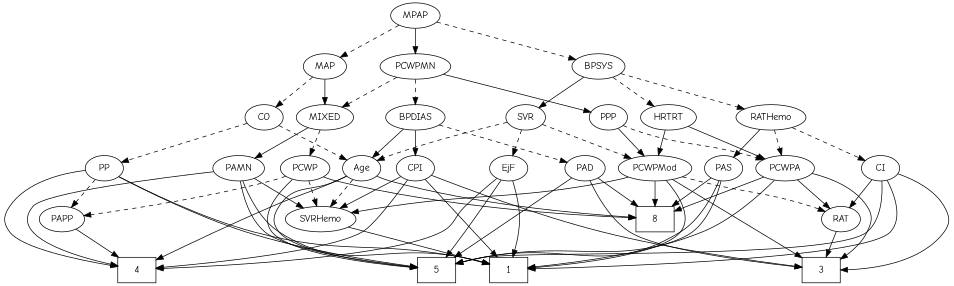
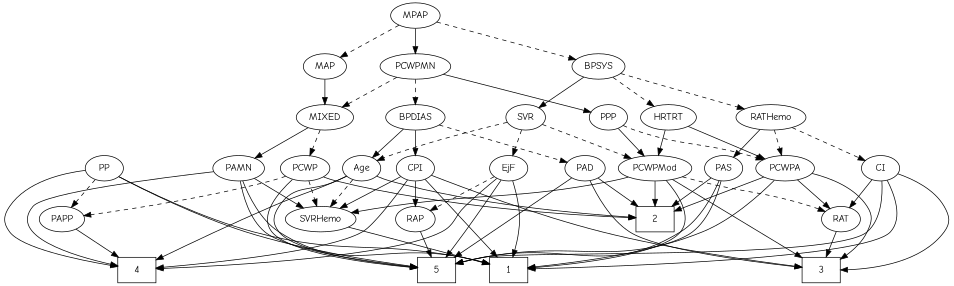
(264, 117) -> none
none -> (415, 219)
(655, 219) -> (655, 219)
